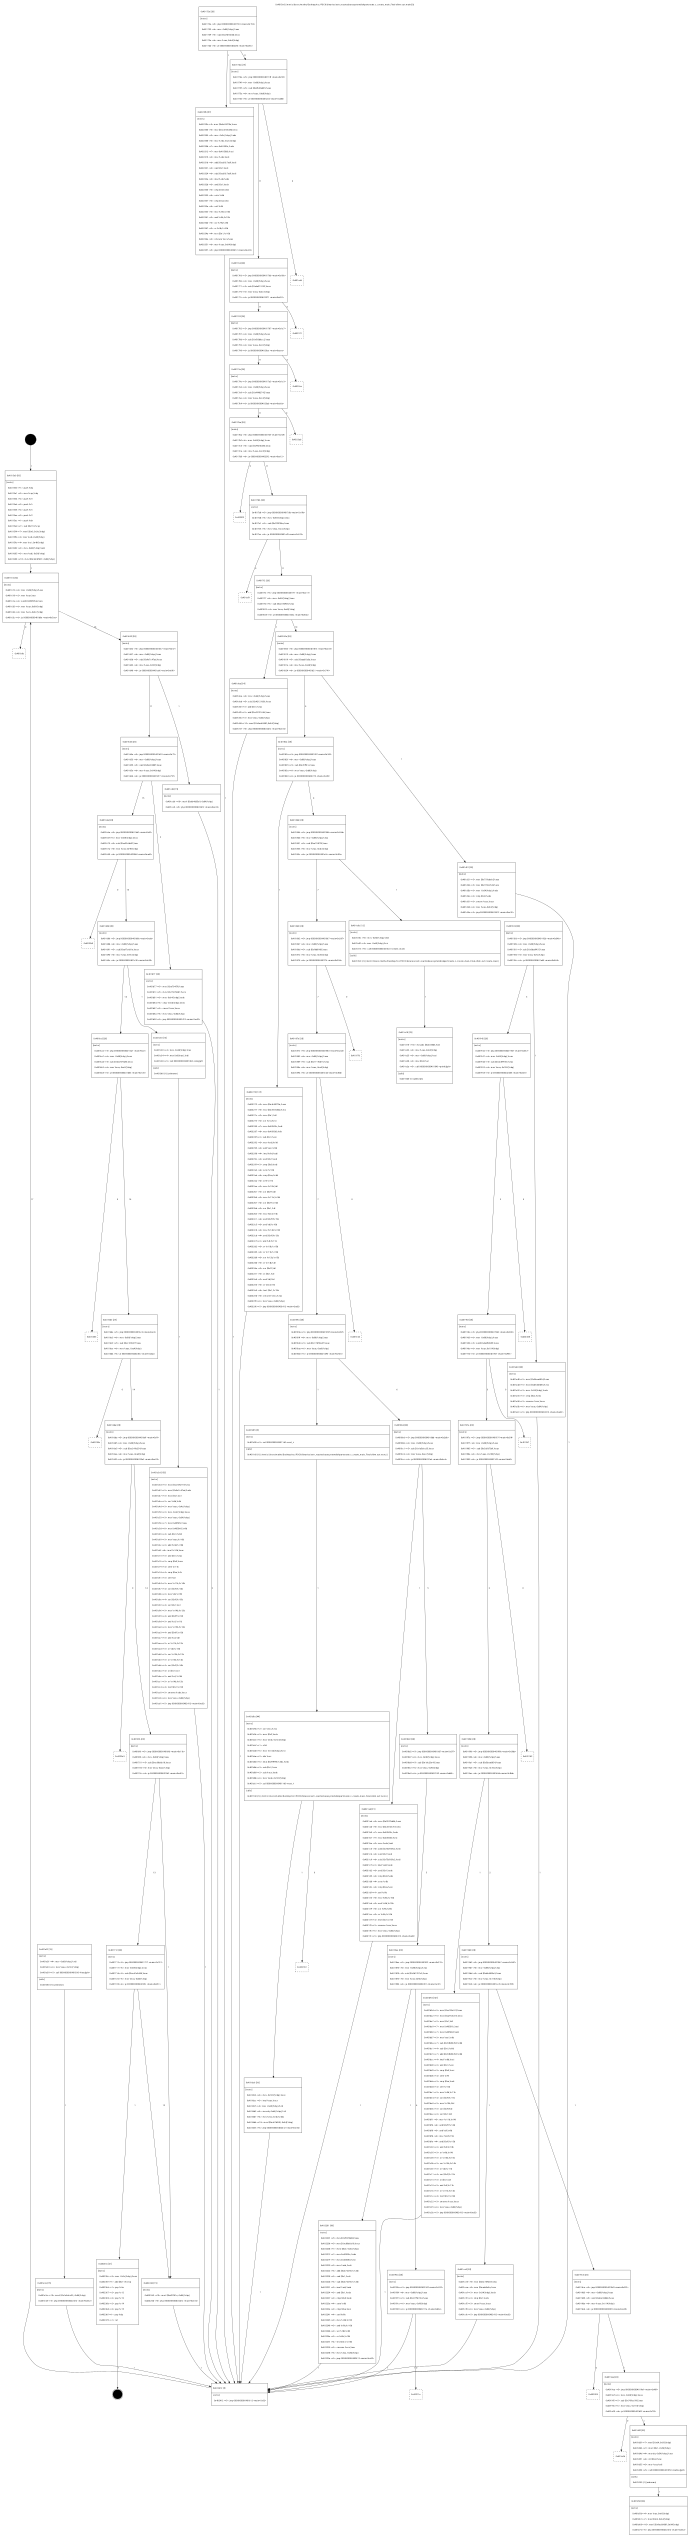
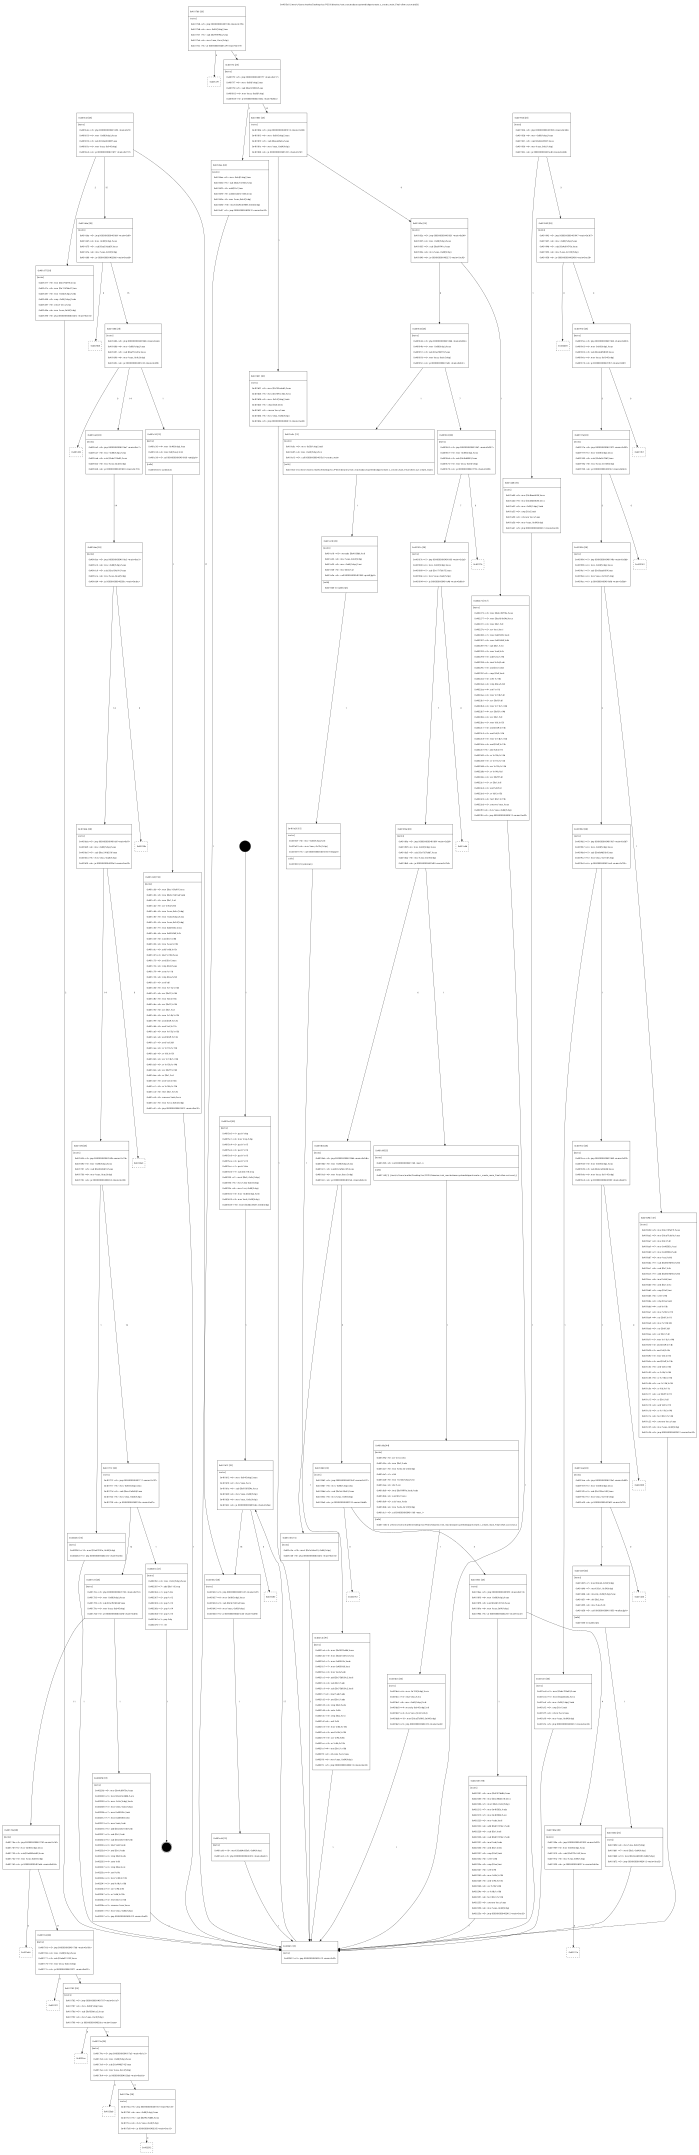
(268, 478) -> none
(149, 705) -> (204, 848)
none -> (331, 707)
(105, 1204) -> (96, 406)
(308, 1881) -> (348, 1549)
(153, 2133) -> (129, 1540)
(359, 2380) -> (560, 1929)
